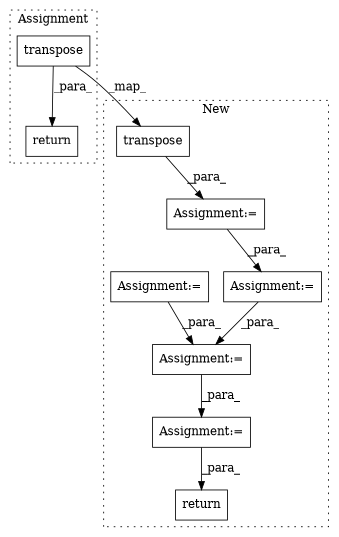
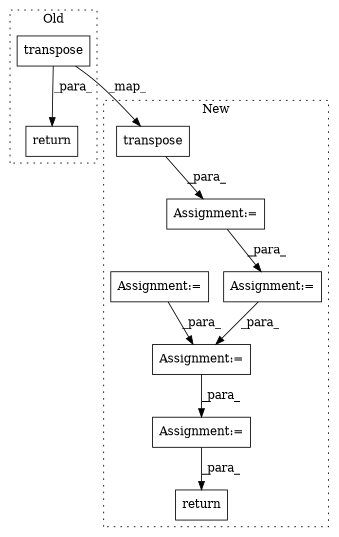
(54, 20) -> (54, 20)
